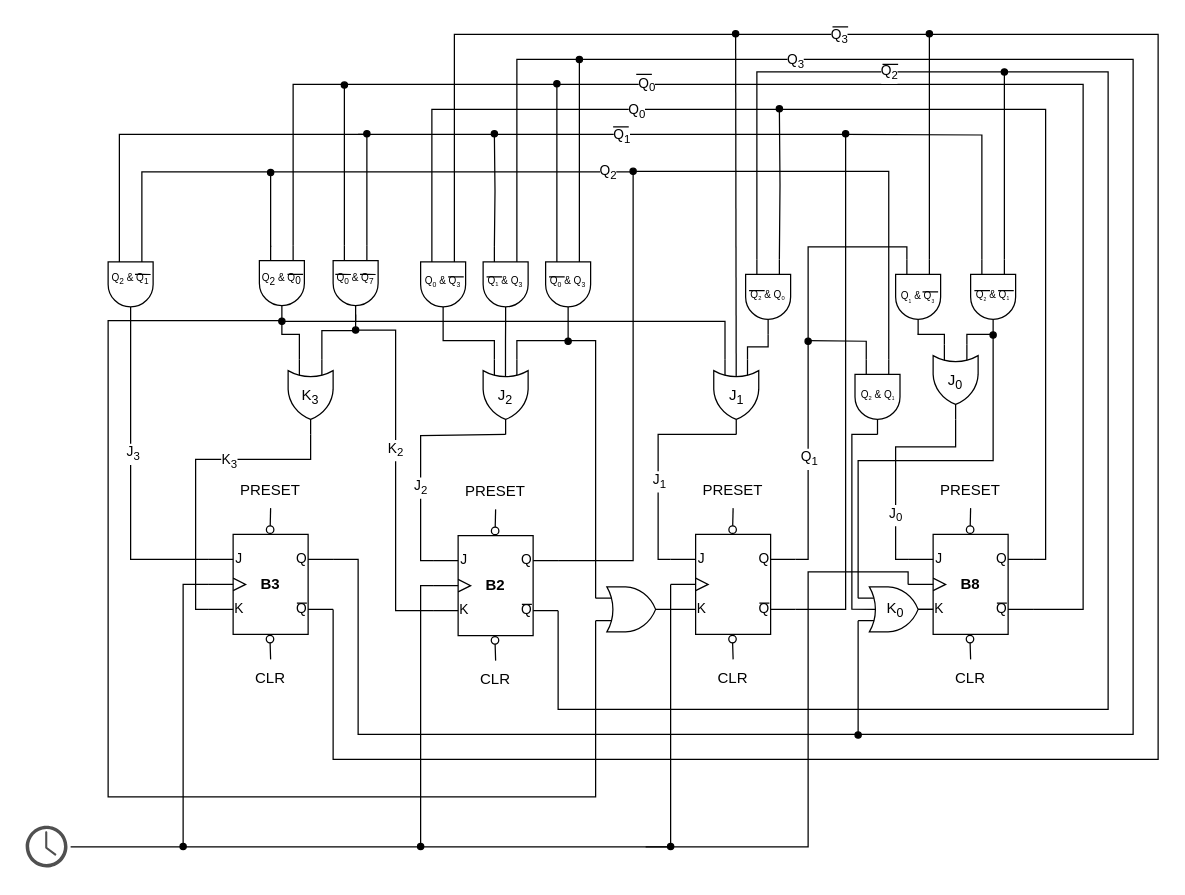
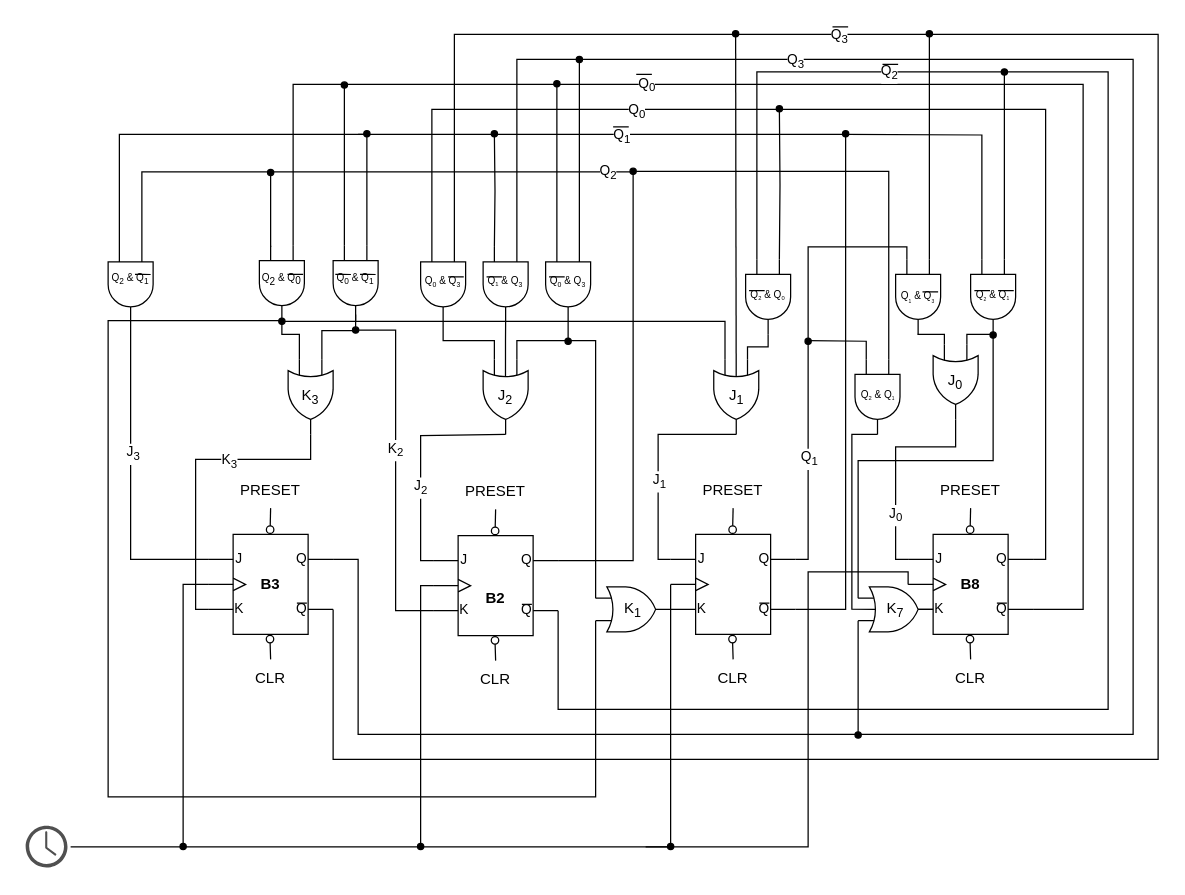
(356, 281) -> (356, 281)
(496, 586) -> (496, 598)
none -> (633, 609)
(896, 609) -> (896, 609)
